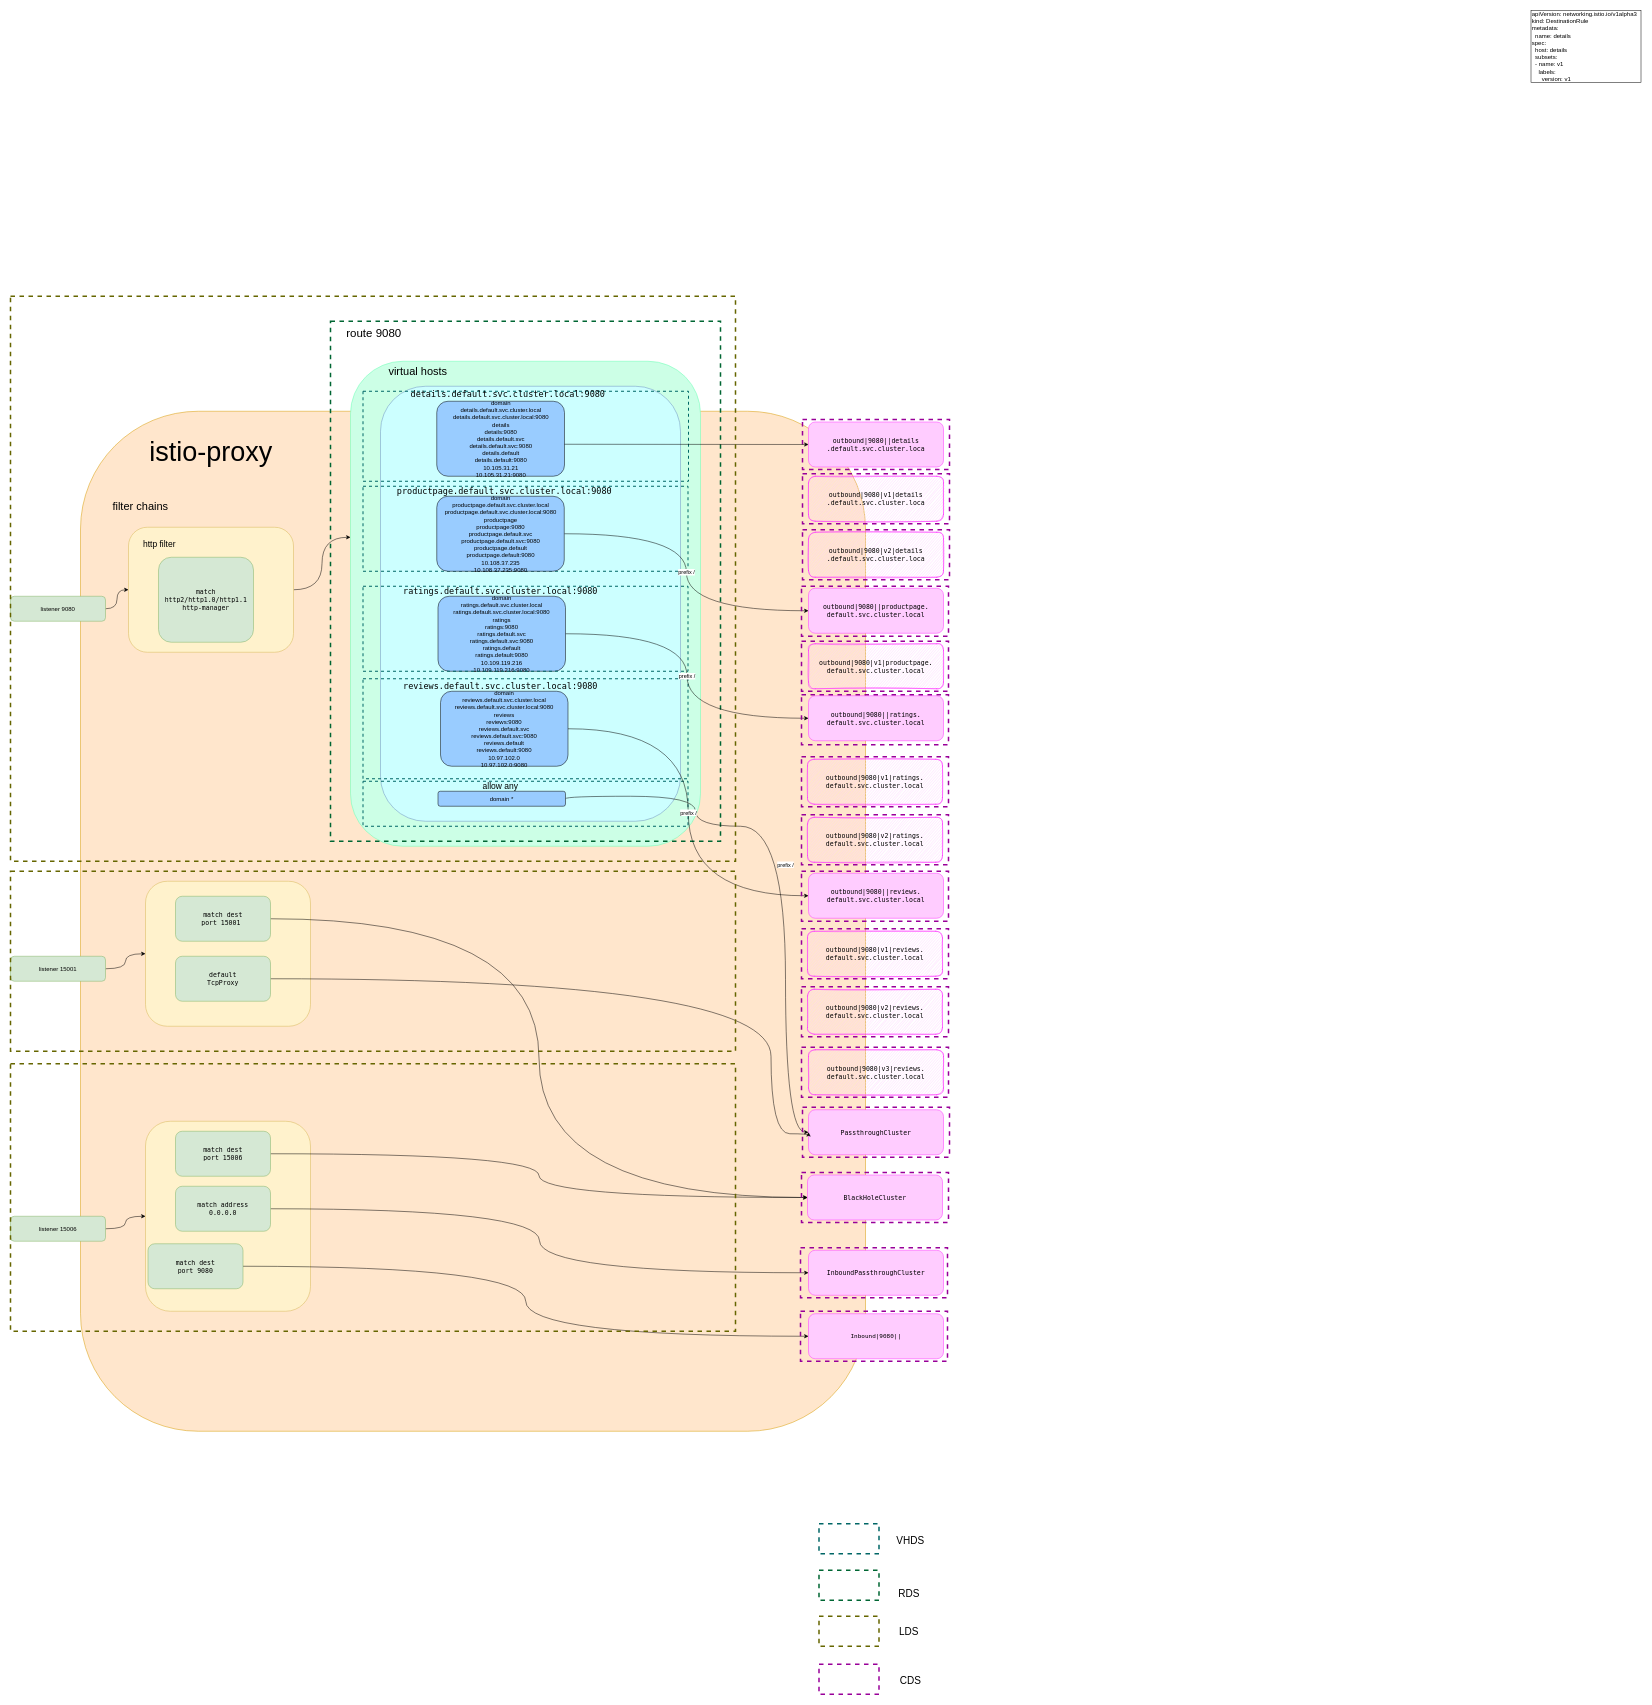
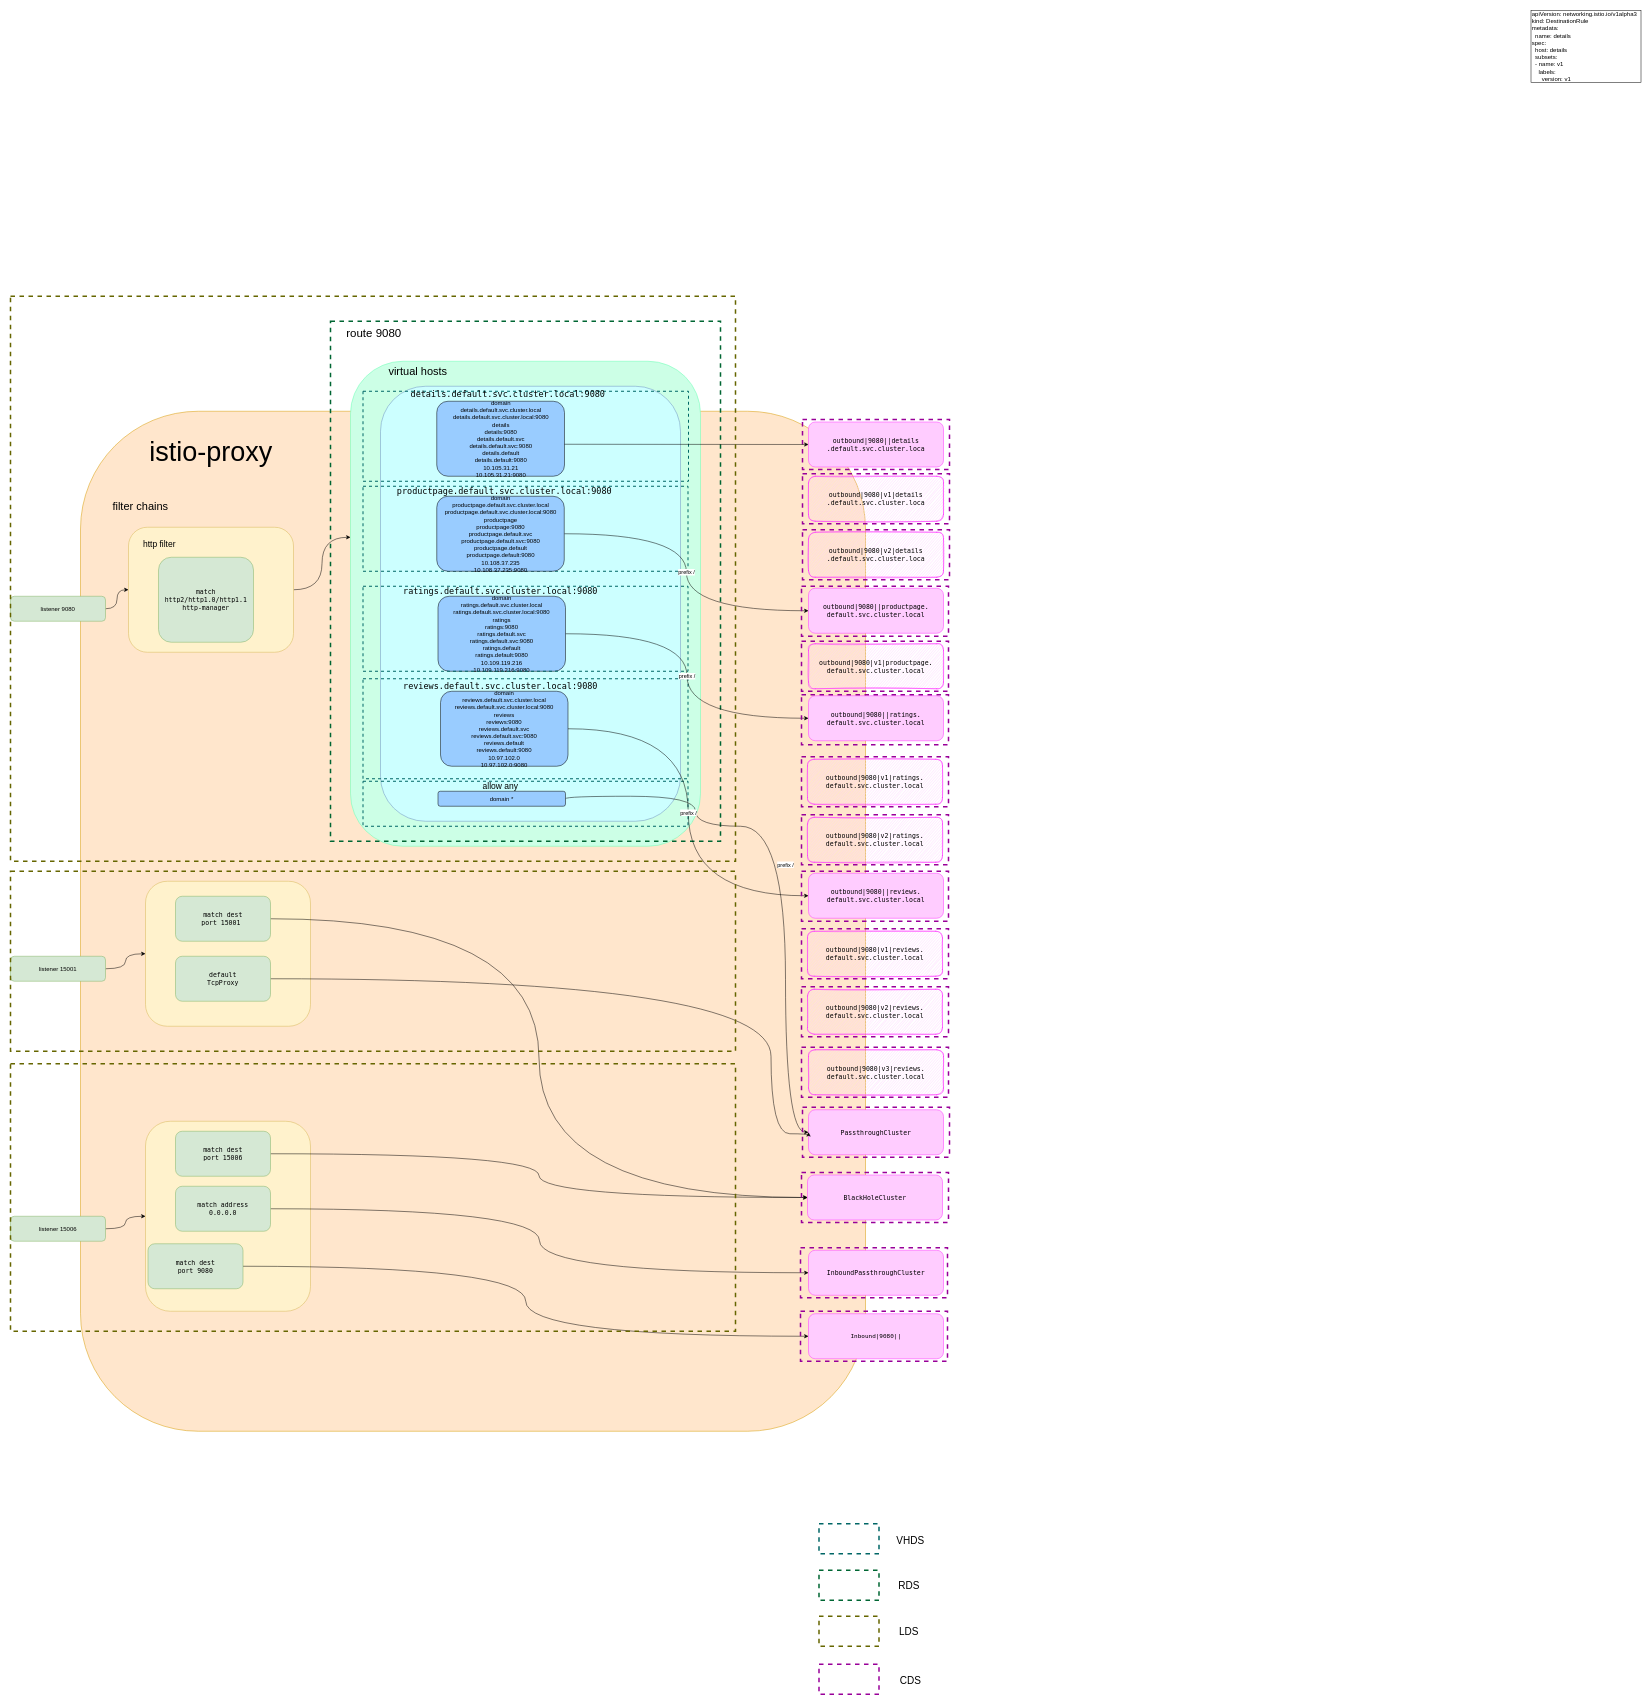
(909, 1593) -> (909, 1585)
